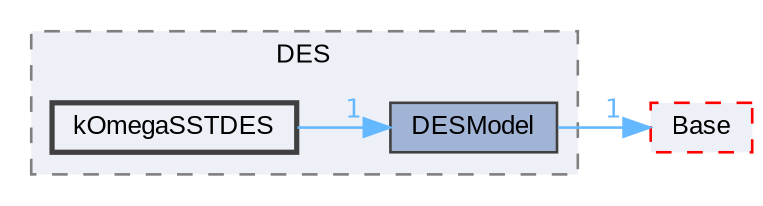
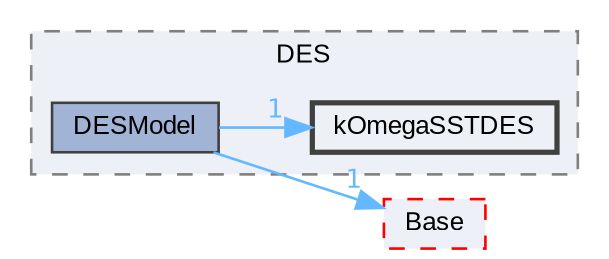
(330, 128) -> (252, 128)
